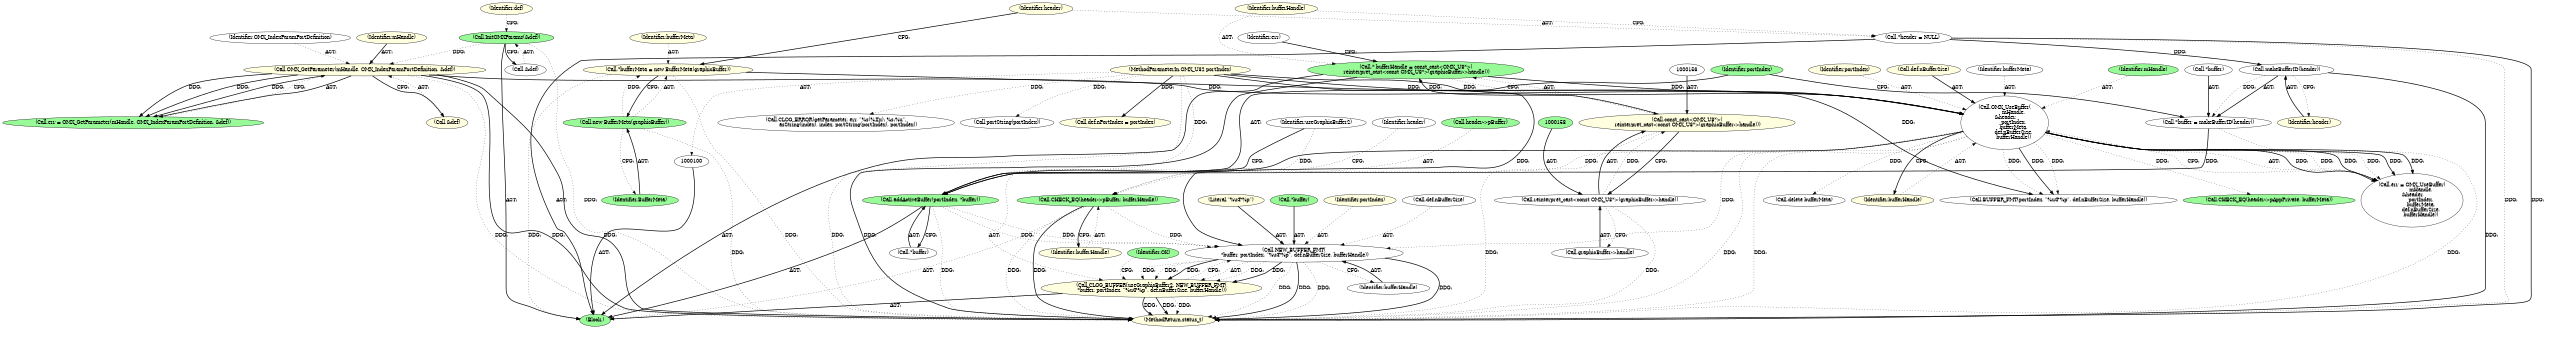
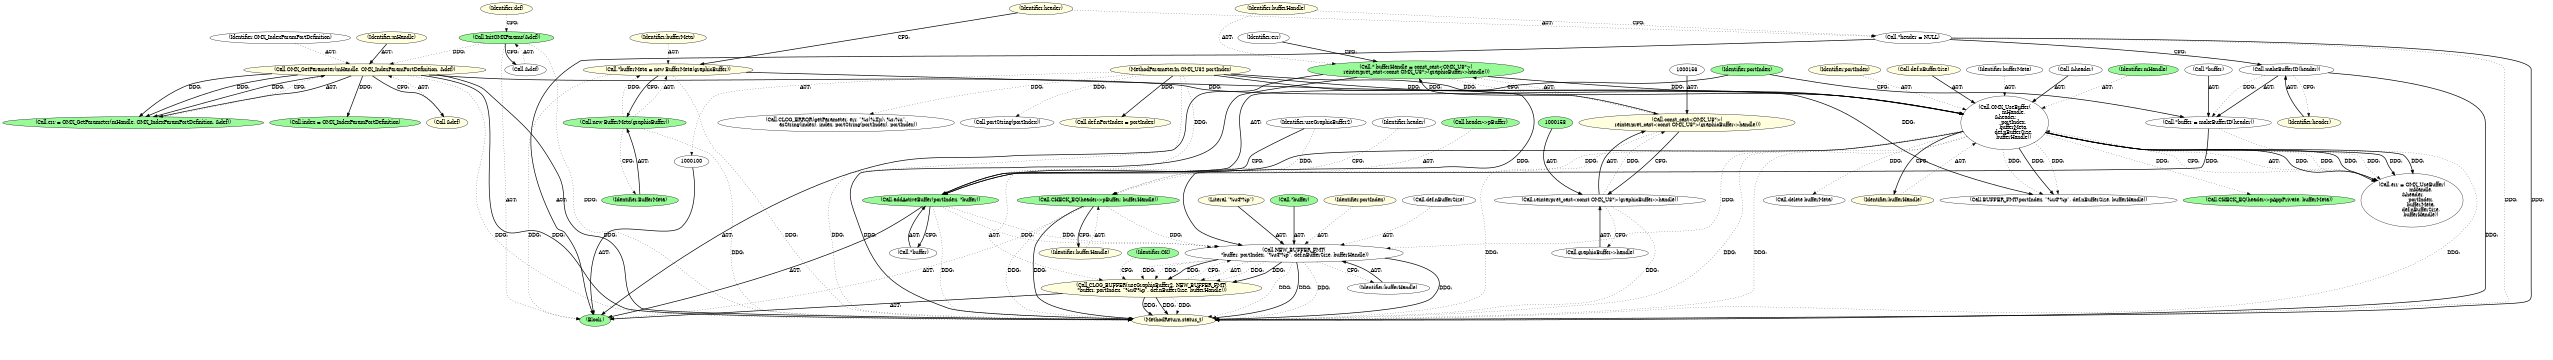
(2181, 52) -> (2181, 52)
none -> (2076, 70)
none -> (345, 123)
(506, 207) -> (506, 207)
